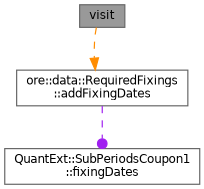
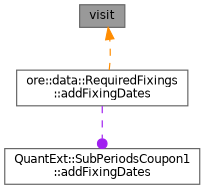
(94, 43) -> (110, 55)
(102, 166) -> (102, 166)
